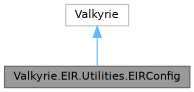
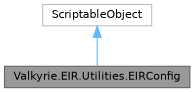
(97, 15) -> (97, 15)
